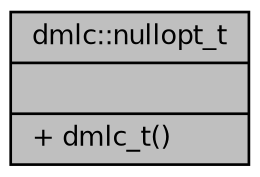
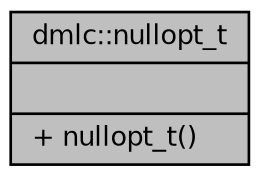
(102, 138) -> (115, 138)
